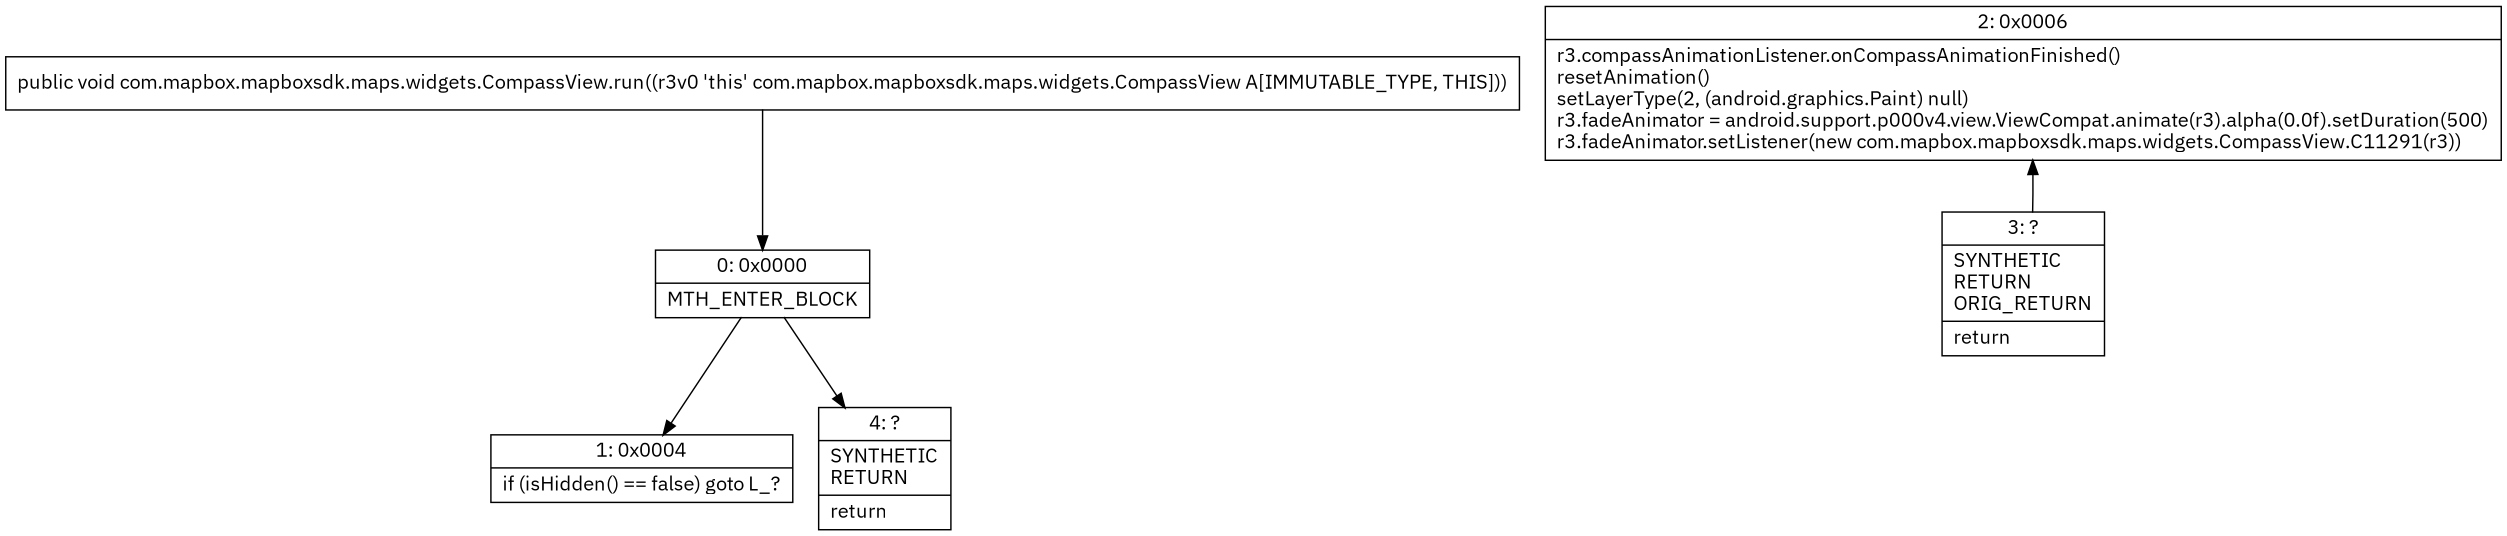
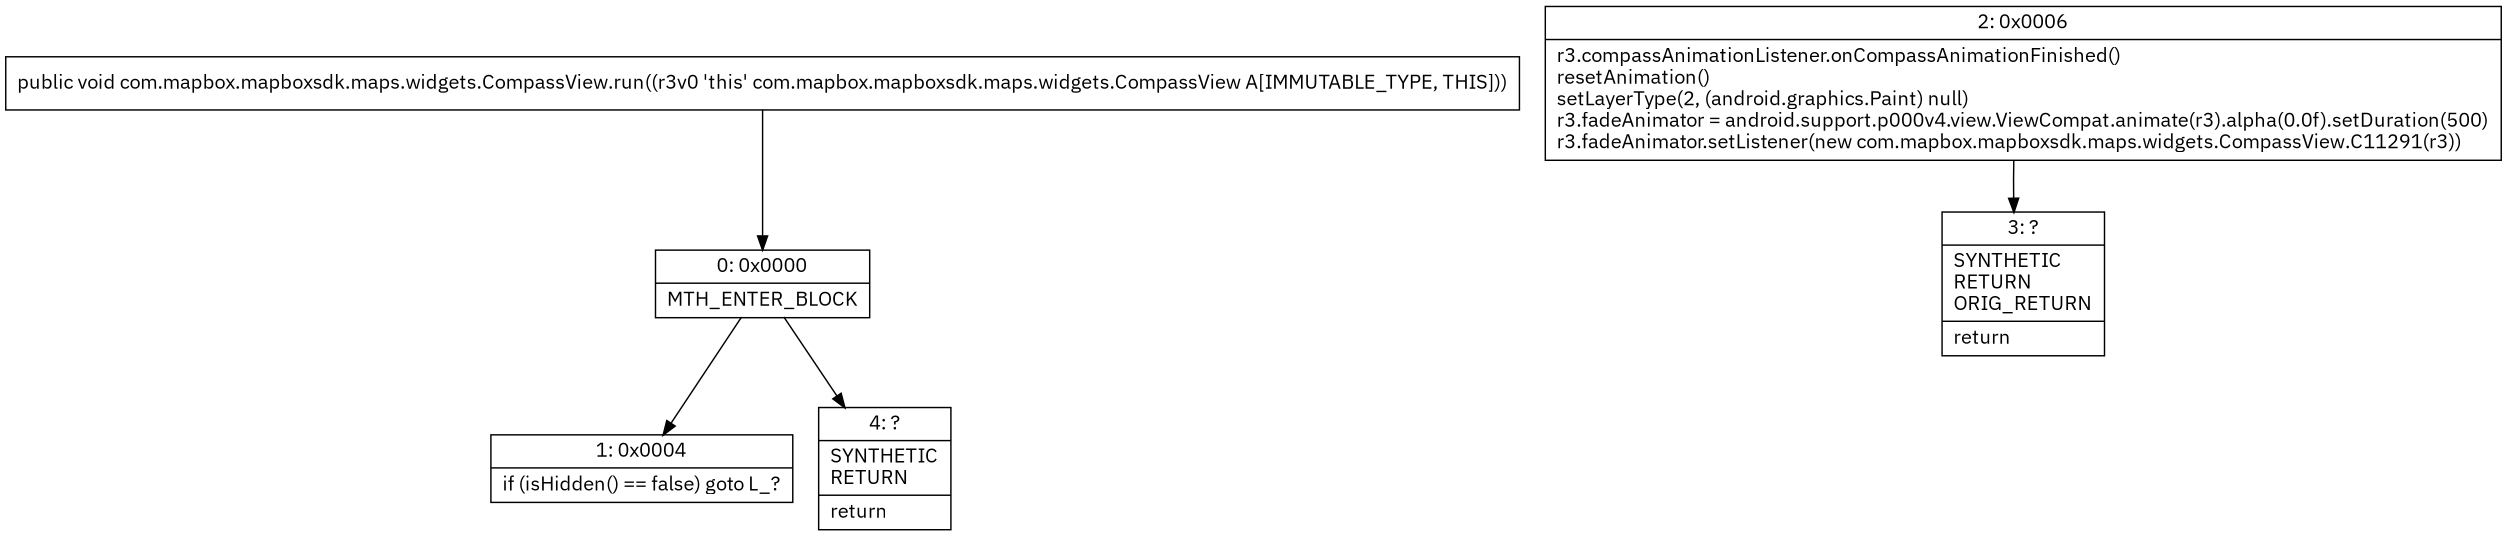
(2033, 194) -> (2014, 179)
